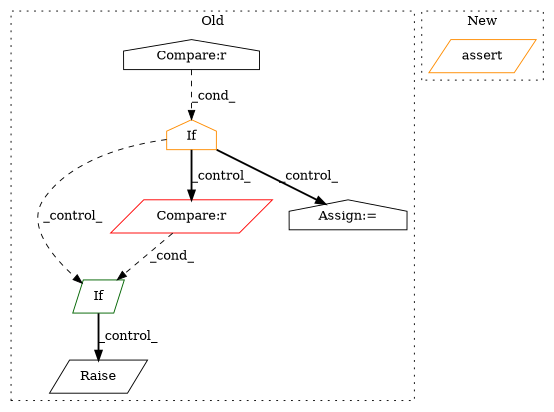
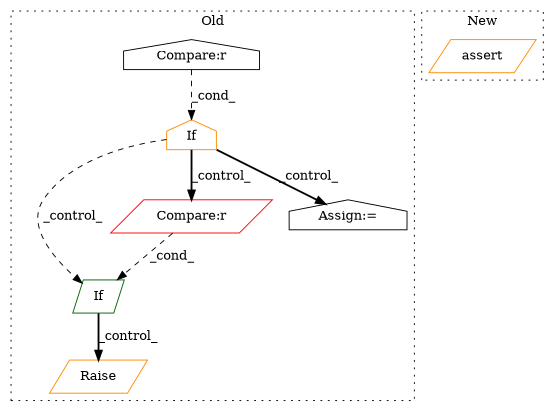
(99, 377) -> (99, 377)
